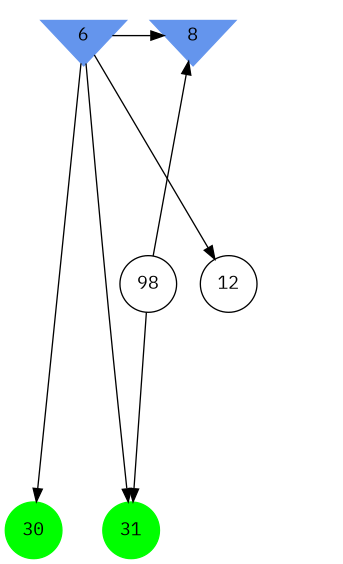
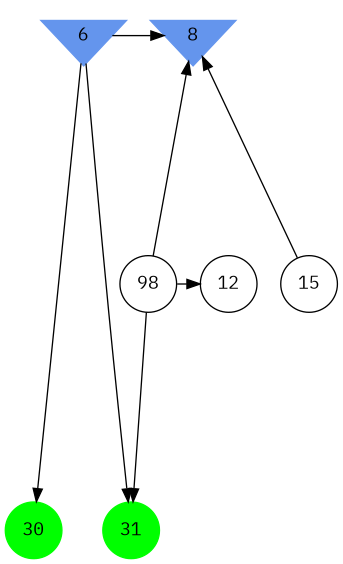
(151, 151) -> (182, 284)
none -> (309, 284)
